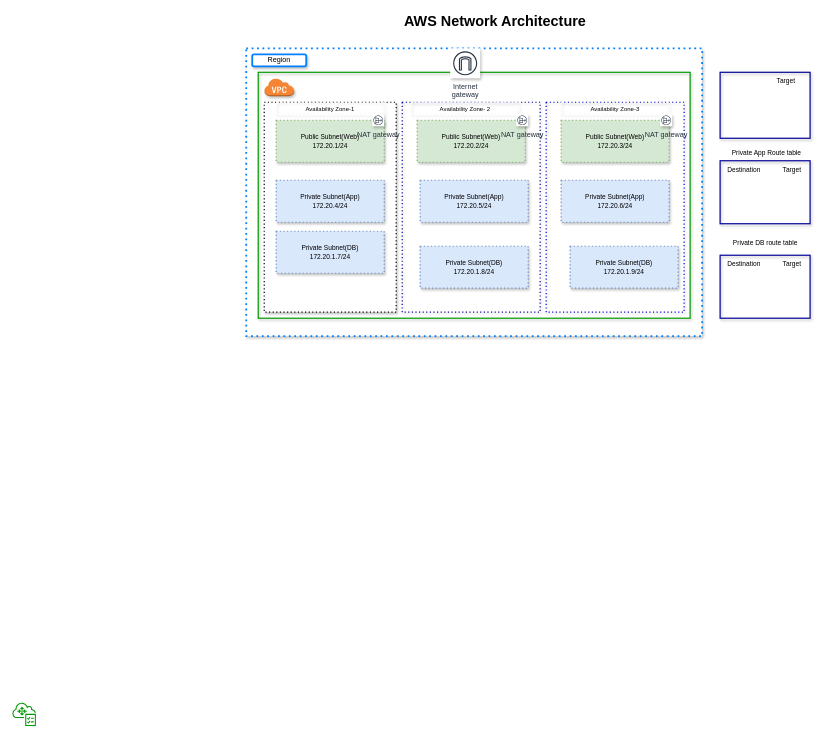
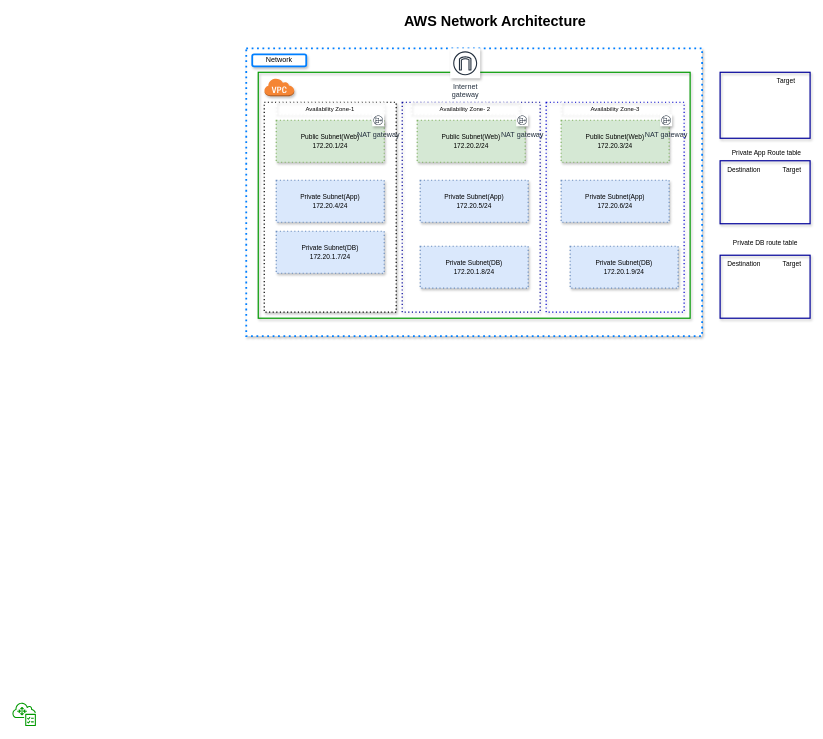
(279, 60) -> (279, 60)
